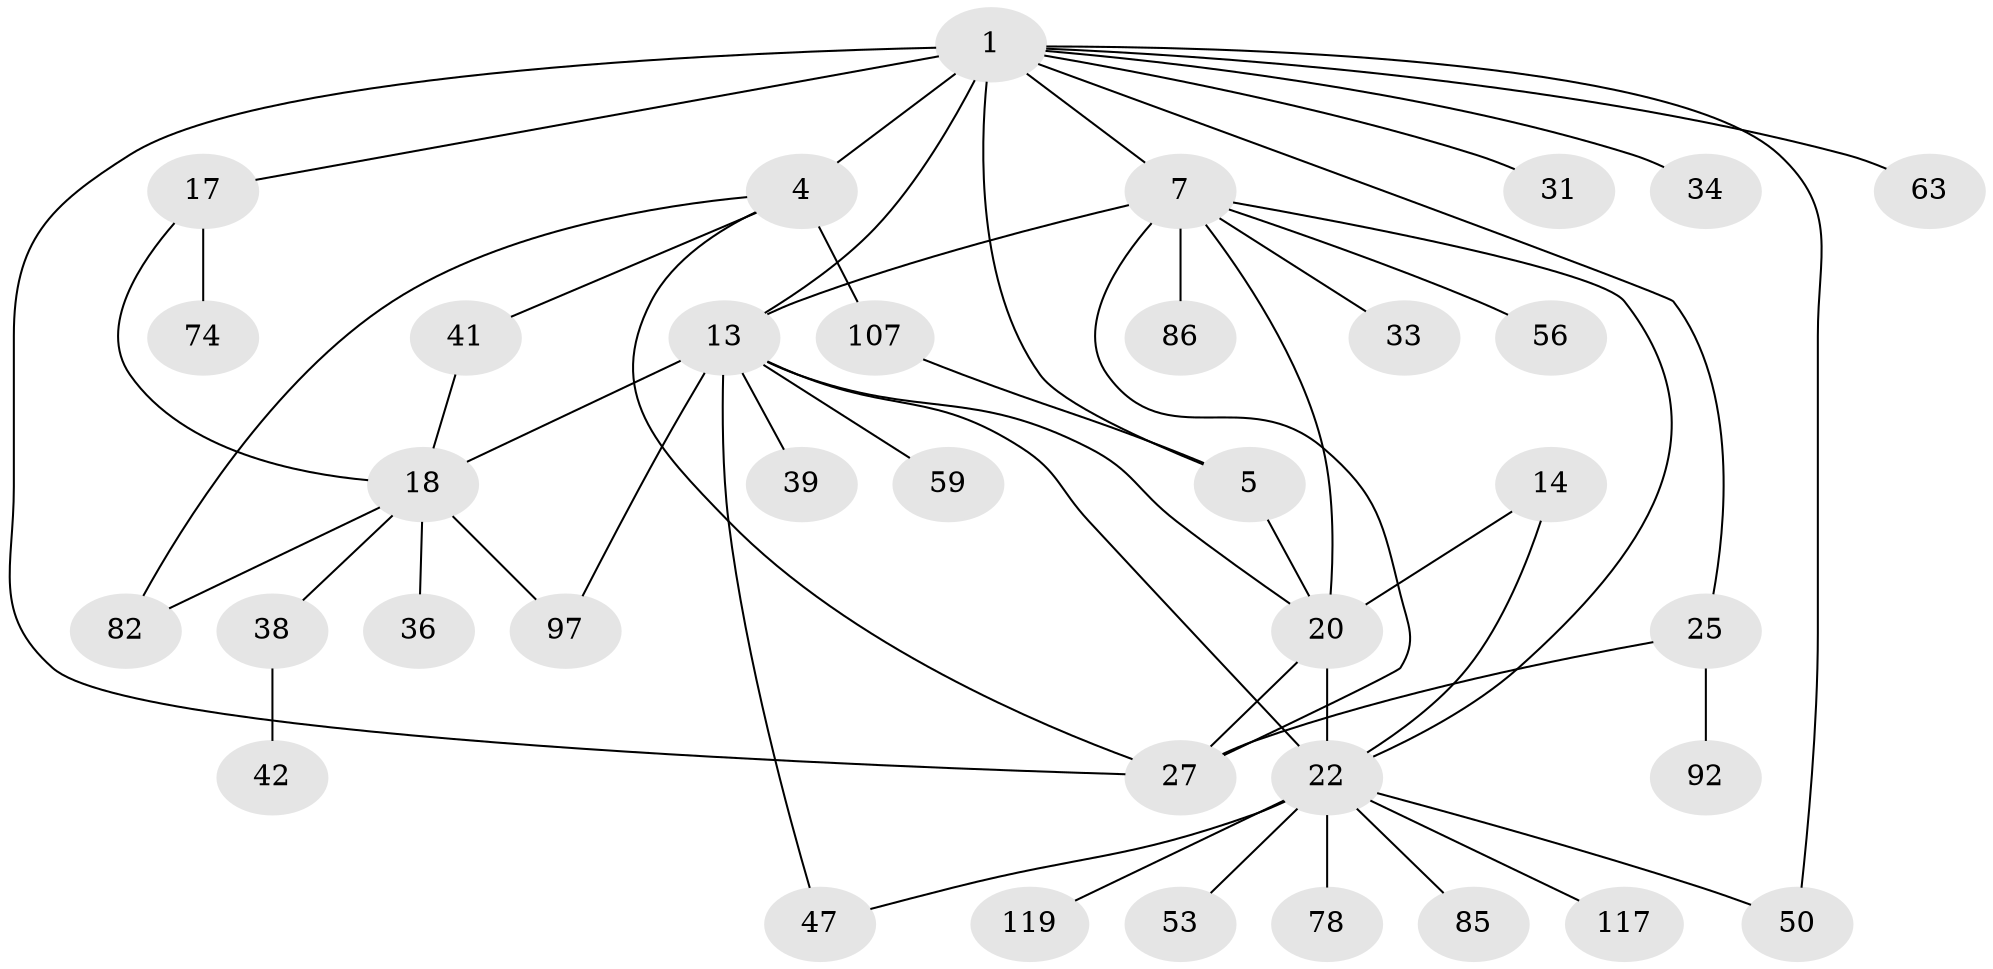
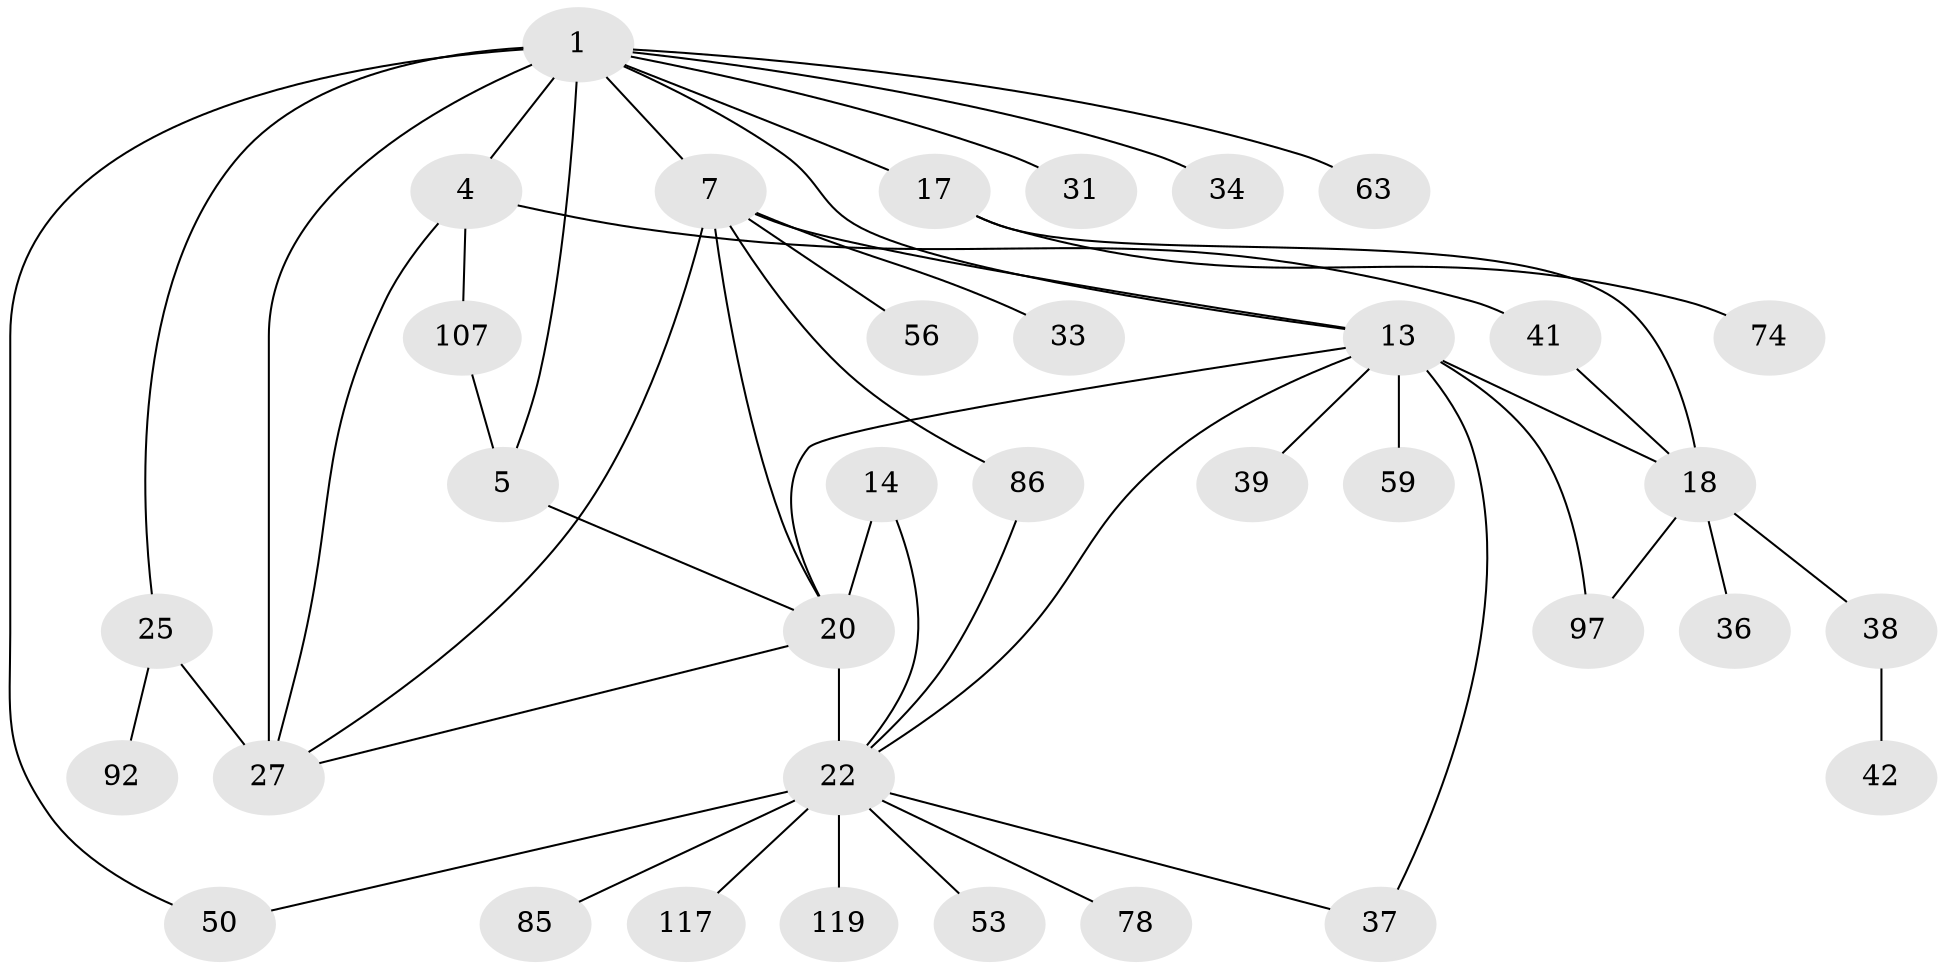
(1667, 388) -> (958, 644)
(126, 631) -> none
(820, 924) -> (1381, 924)
